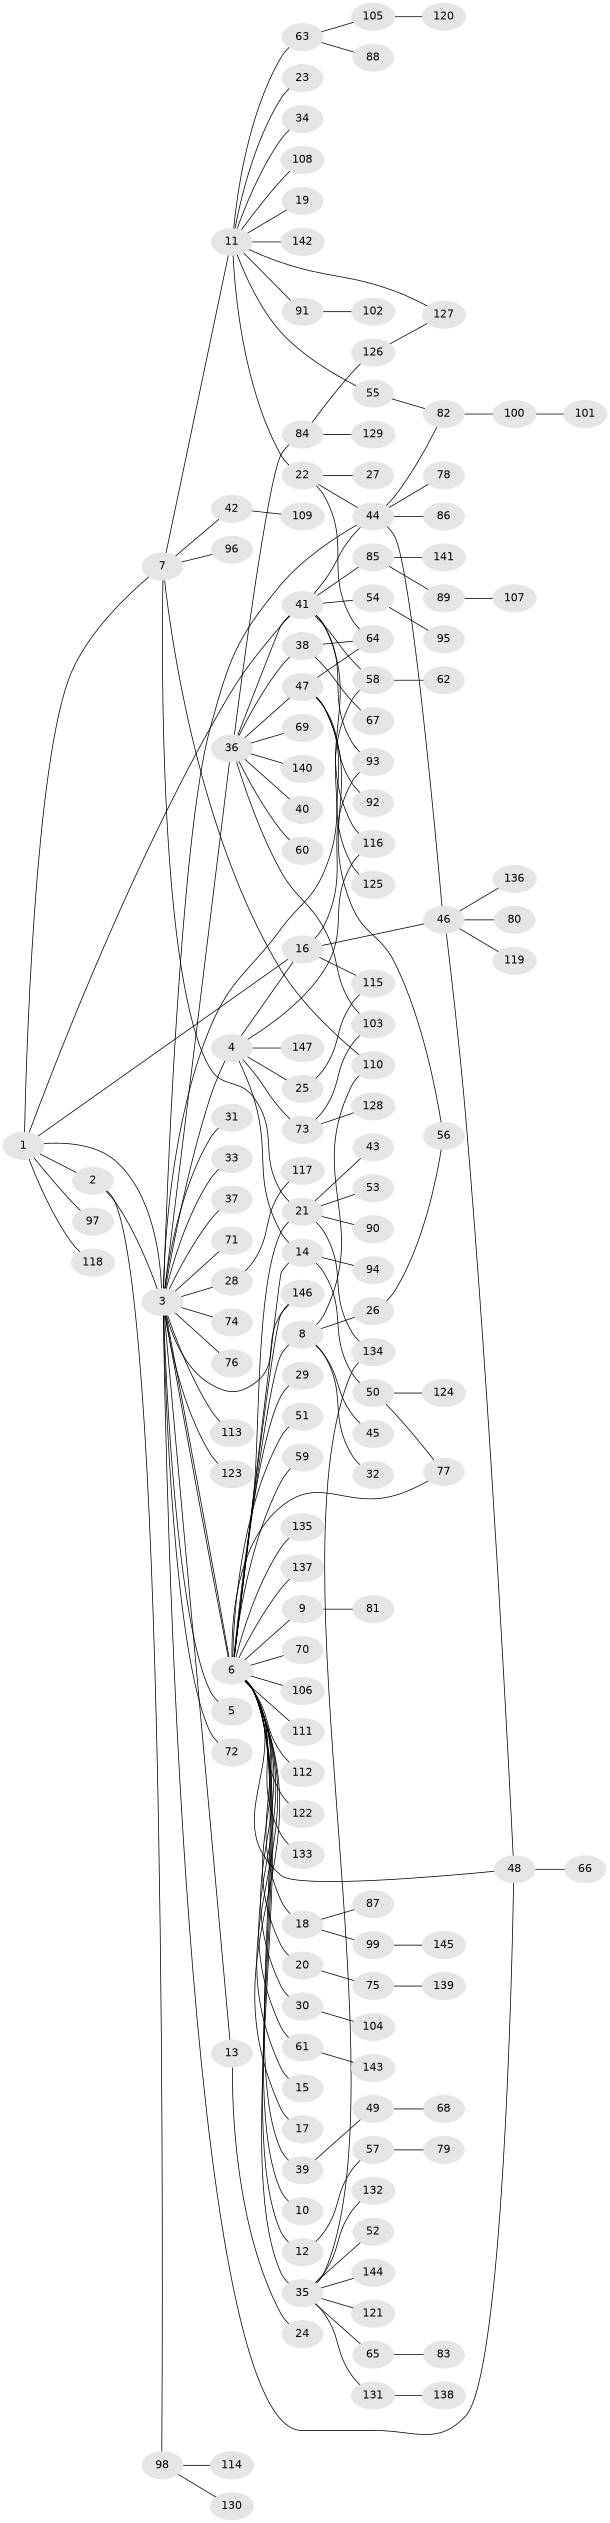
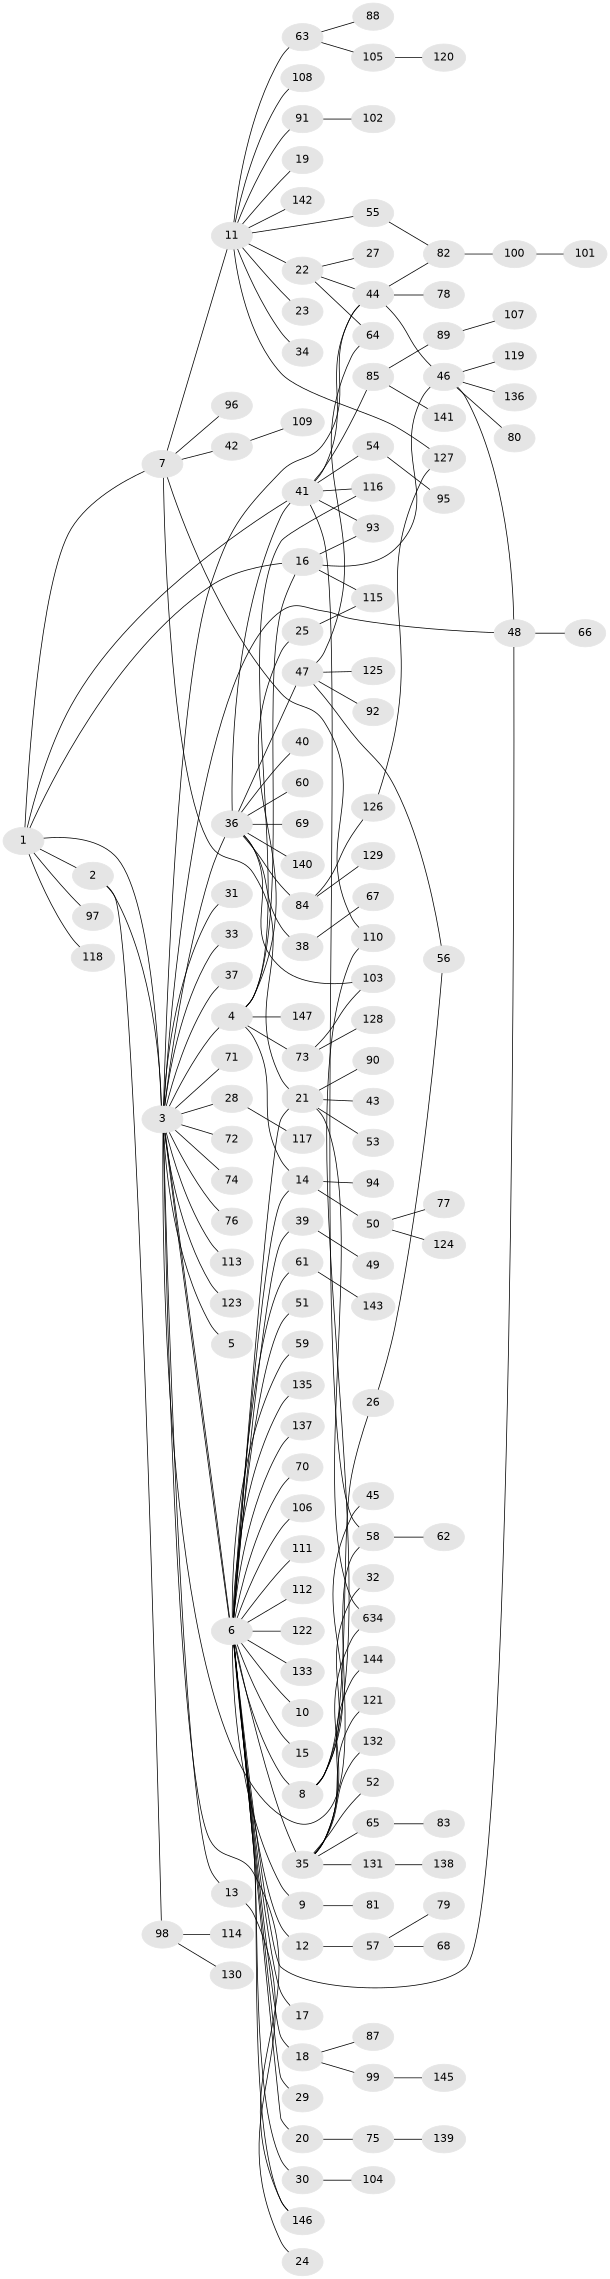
(444, 516) -> none
(344, 642) -> none
(373, 1352) -> (373, 1619)
(278, 1510) -> none
(409, 2109) -> (409, 1947)
